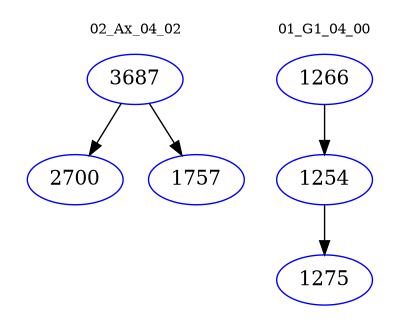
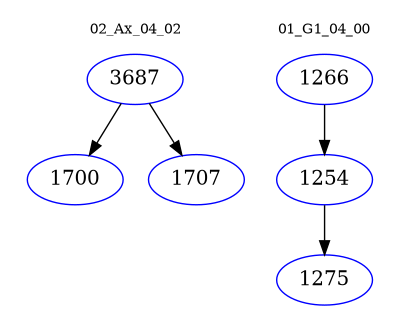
(75, 180) -> (75, 180)
(196, 180) -> (196, 180)
